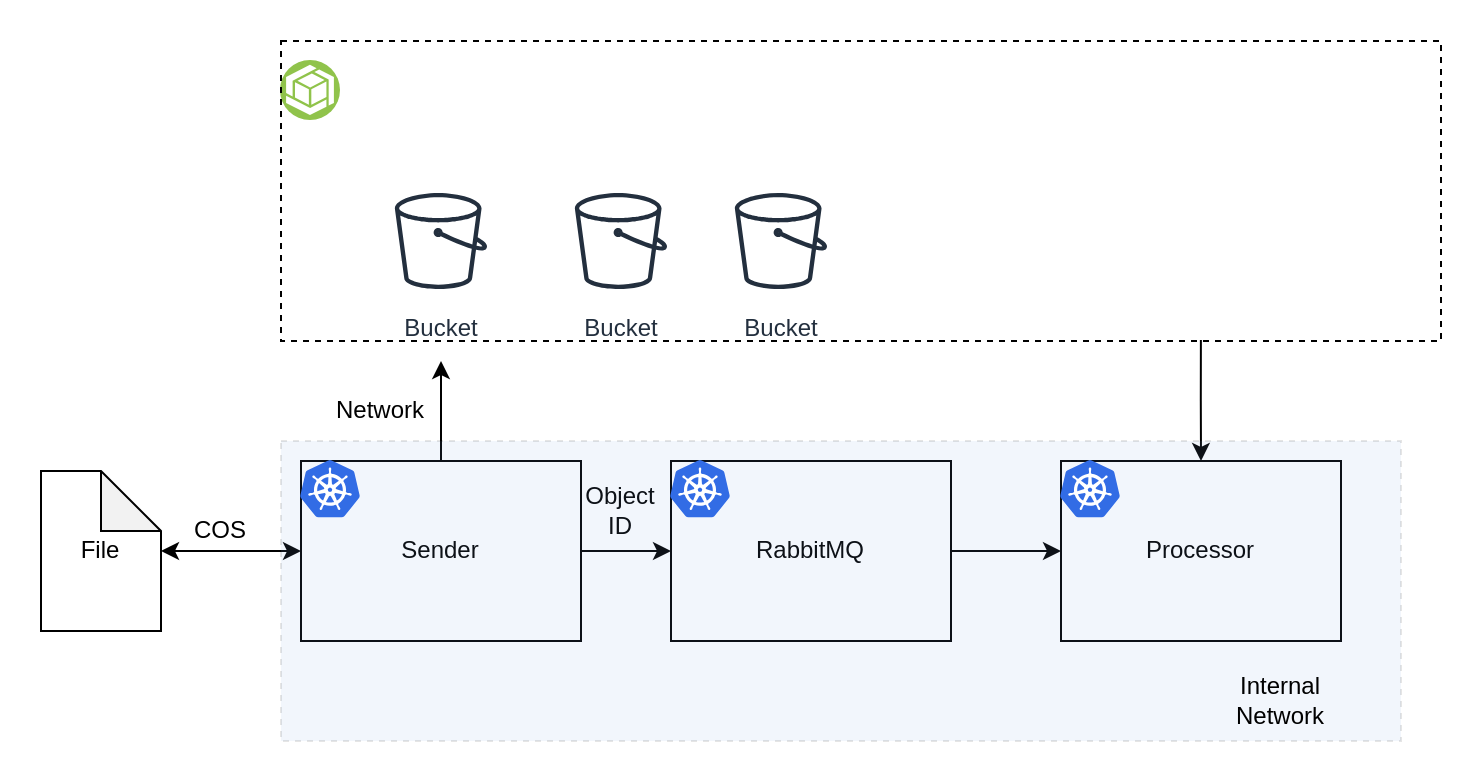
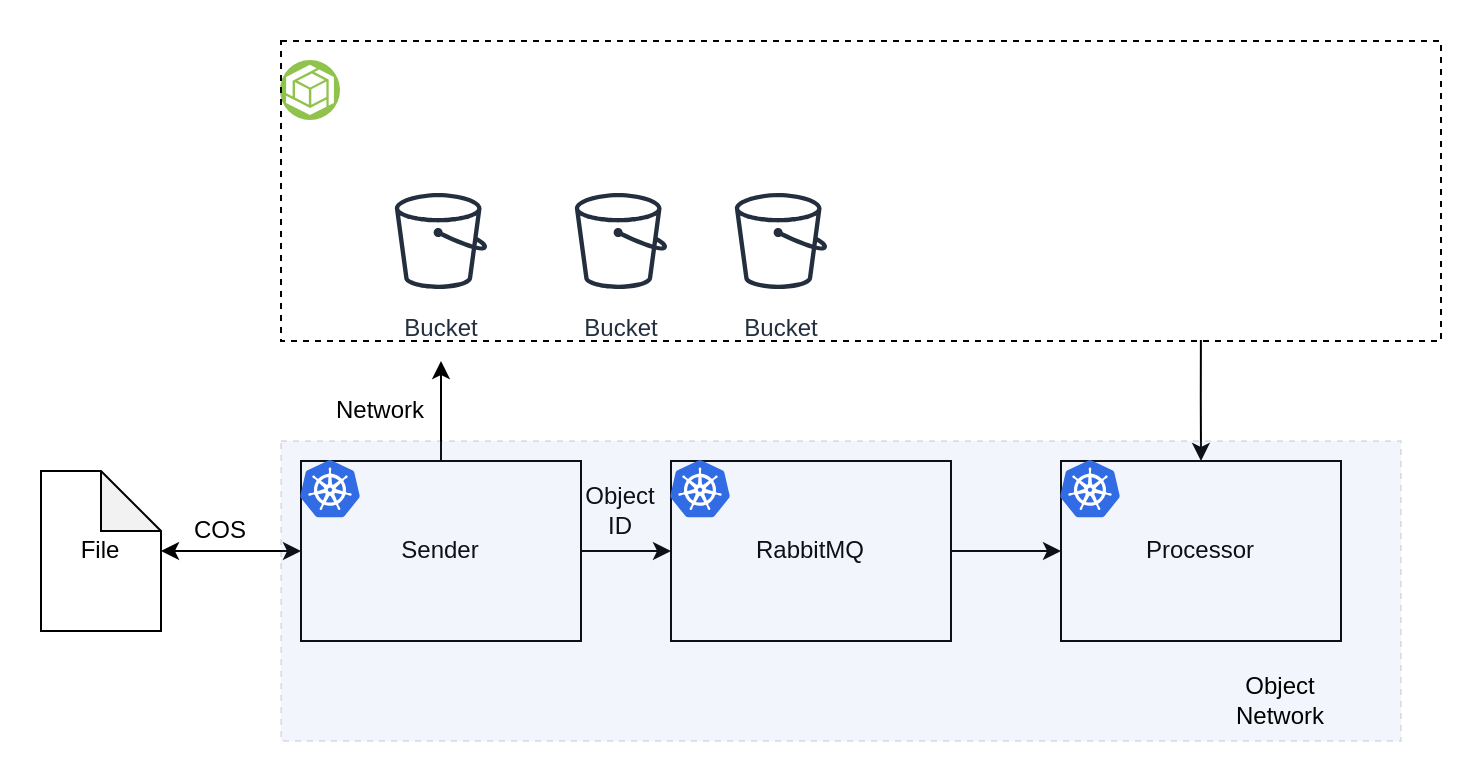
(1281, 701) -> (1281, 701)
